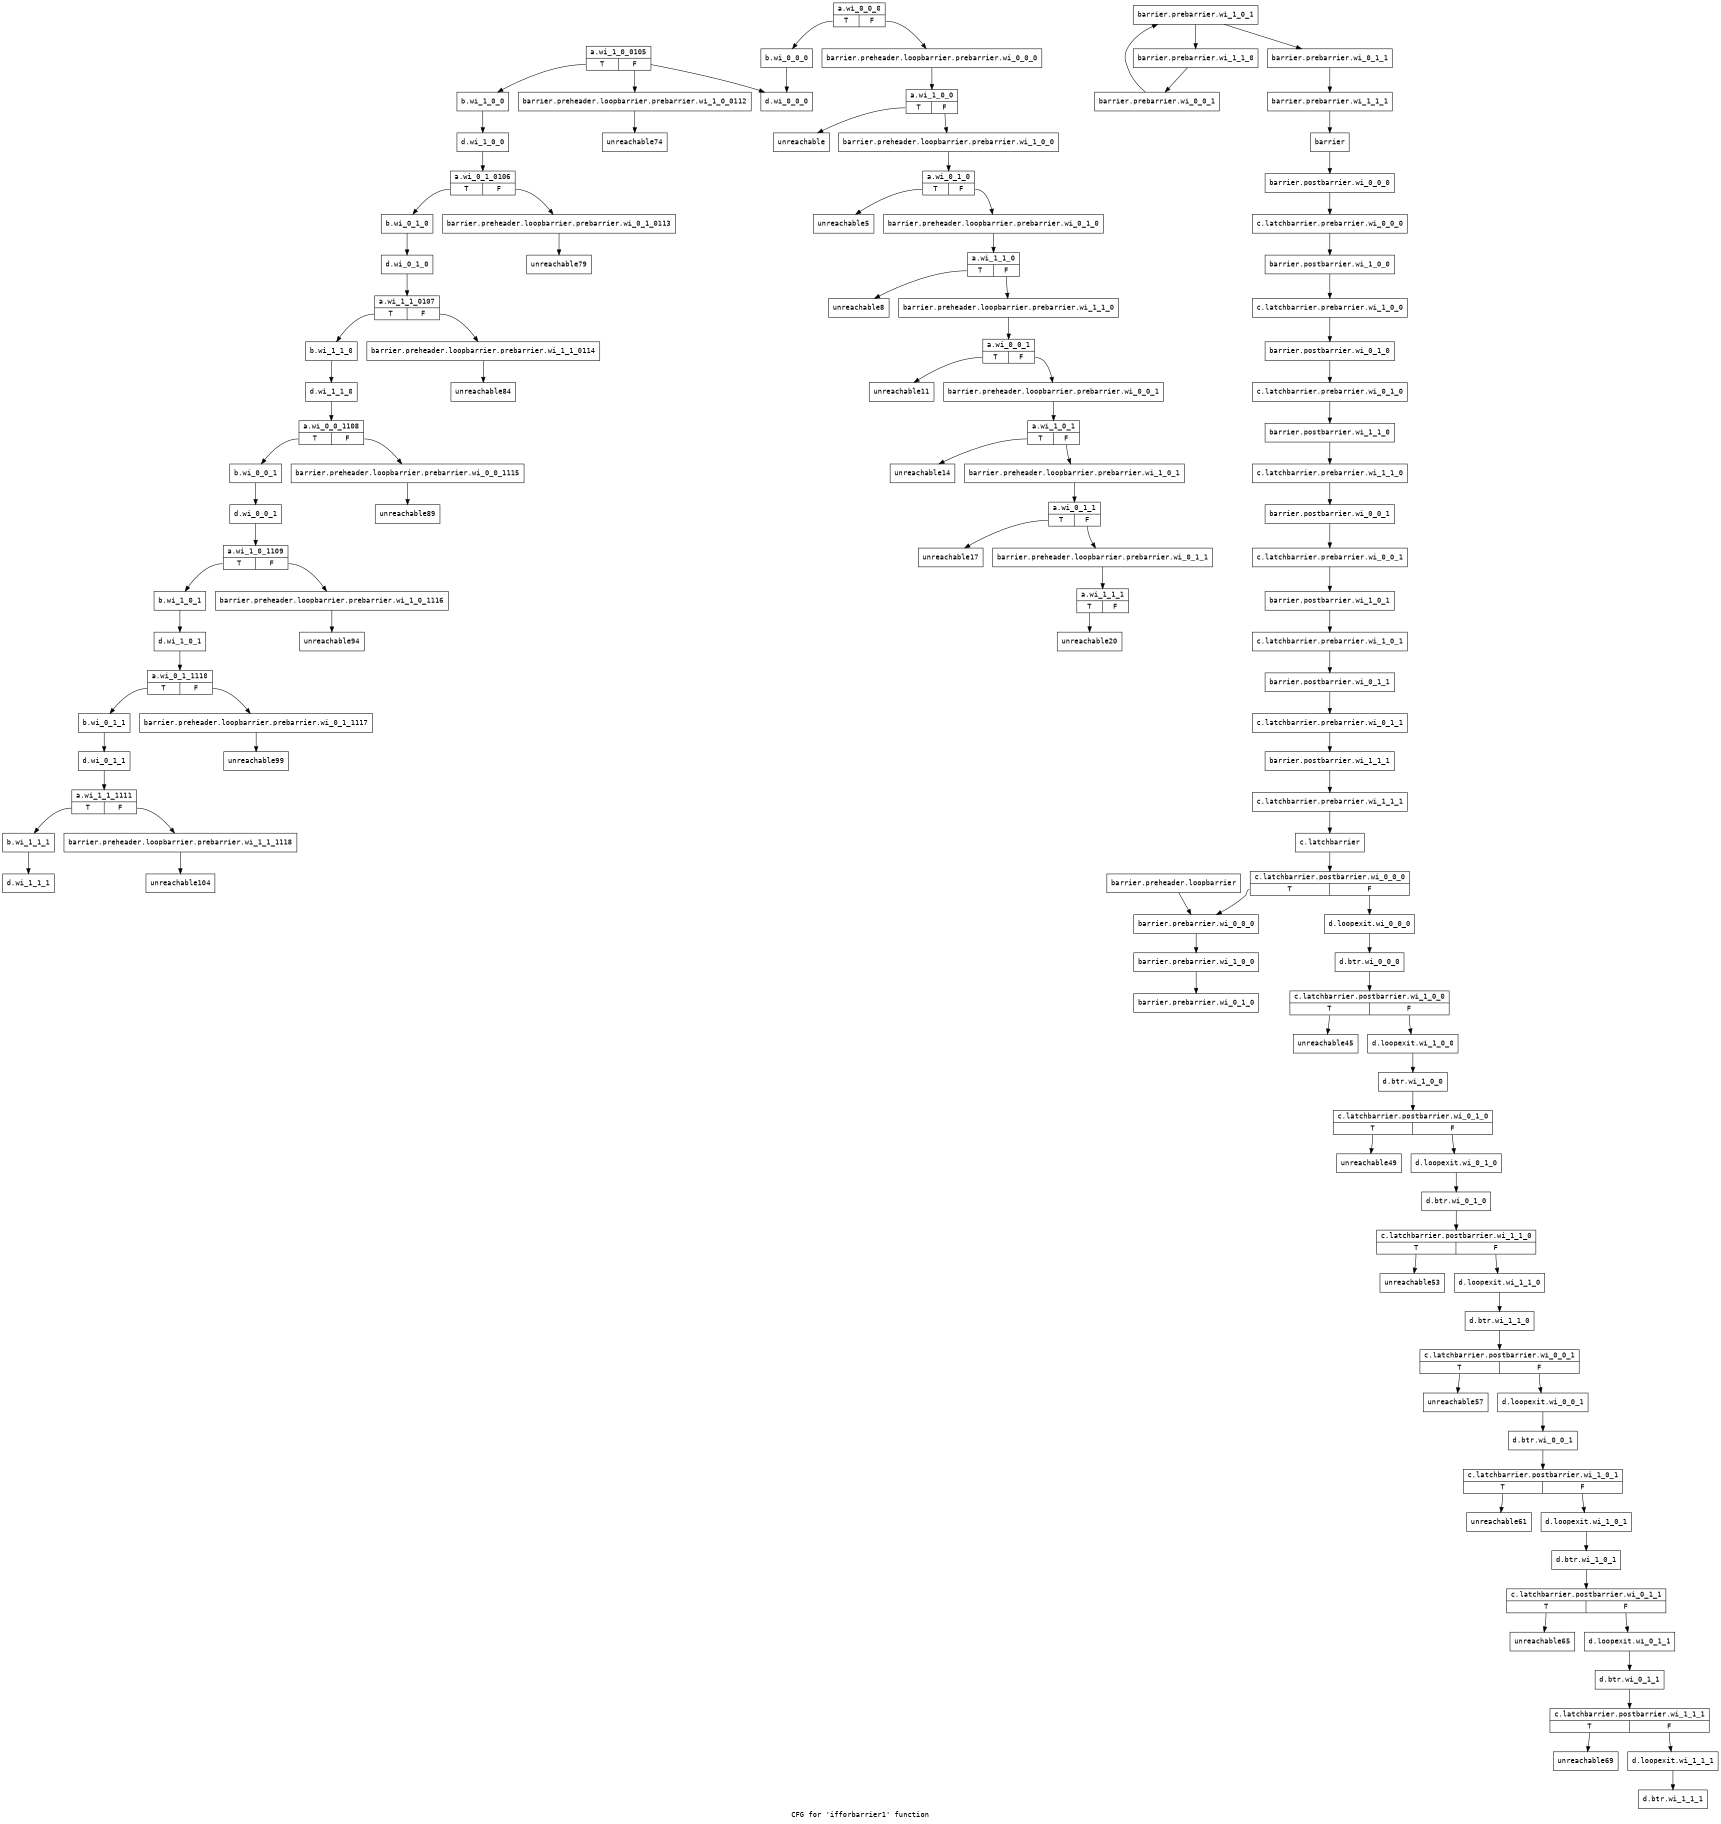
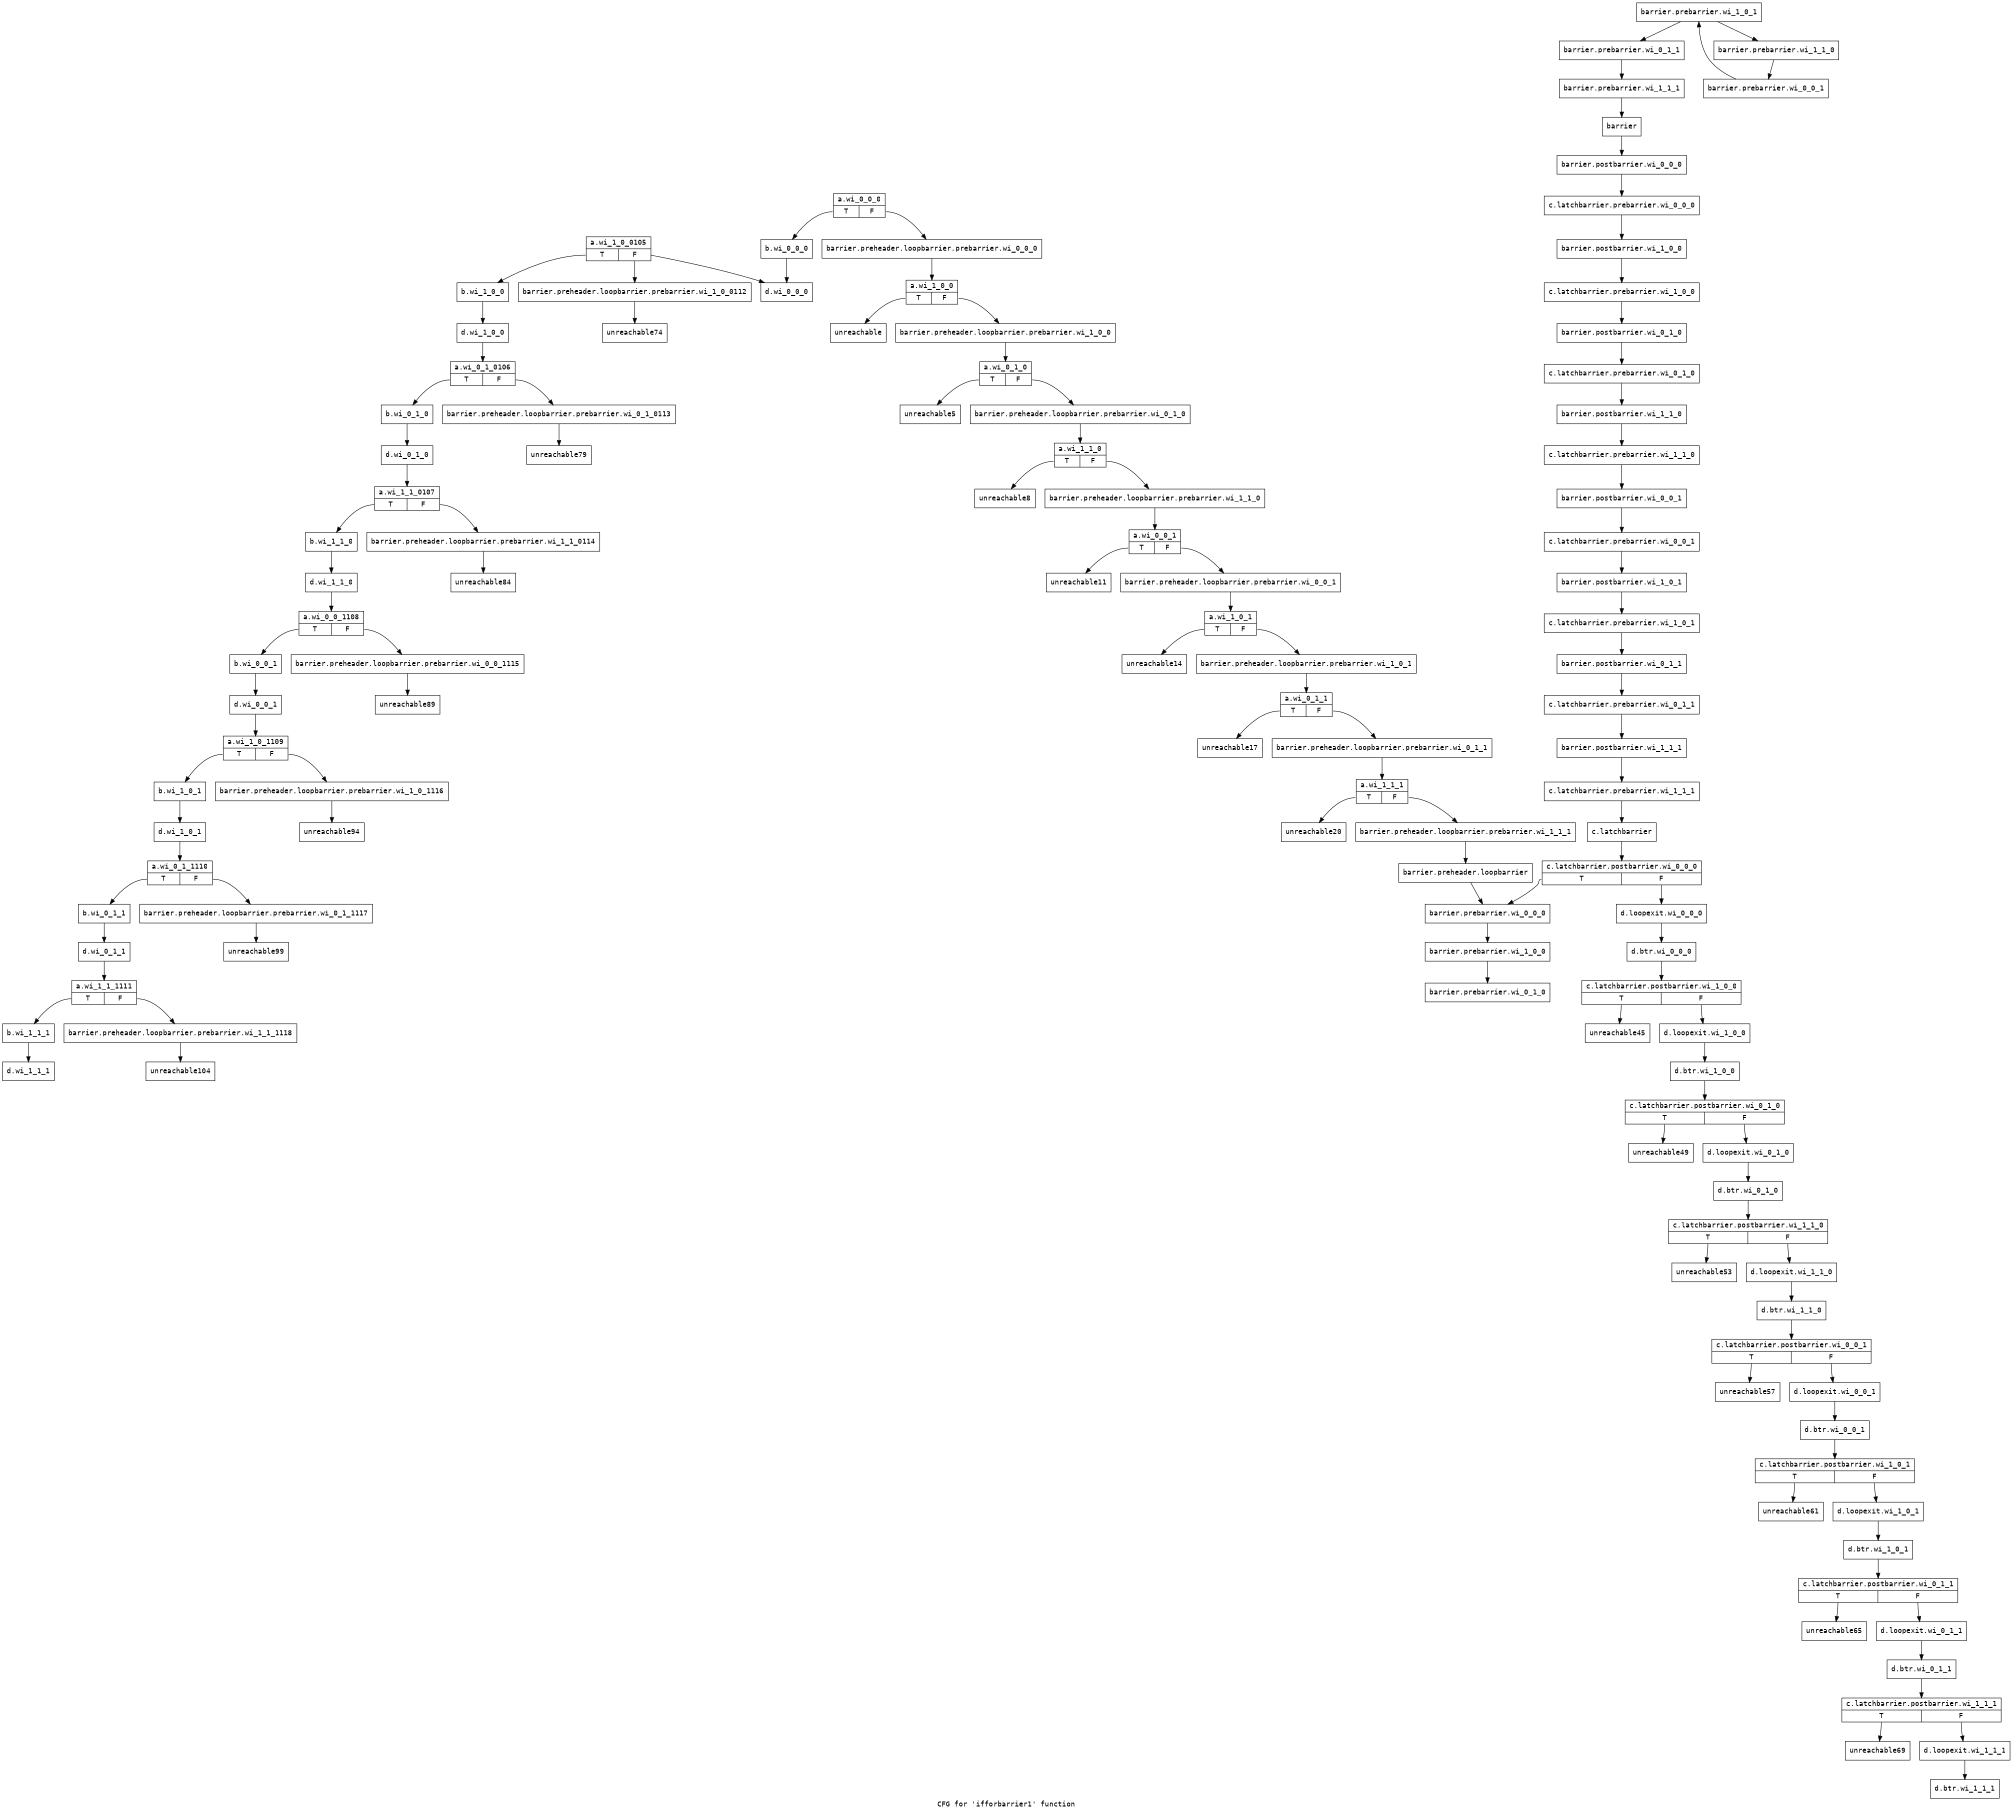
none -> (1466, 832)
